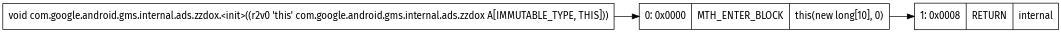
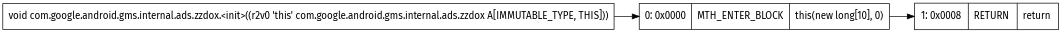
(1036, 16) -> (1037, 16)
